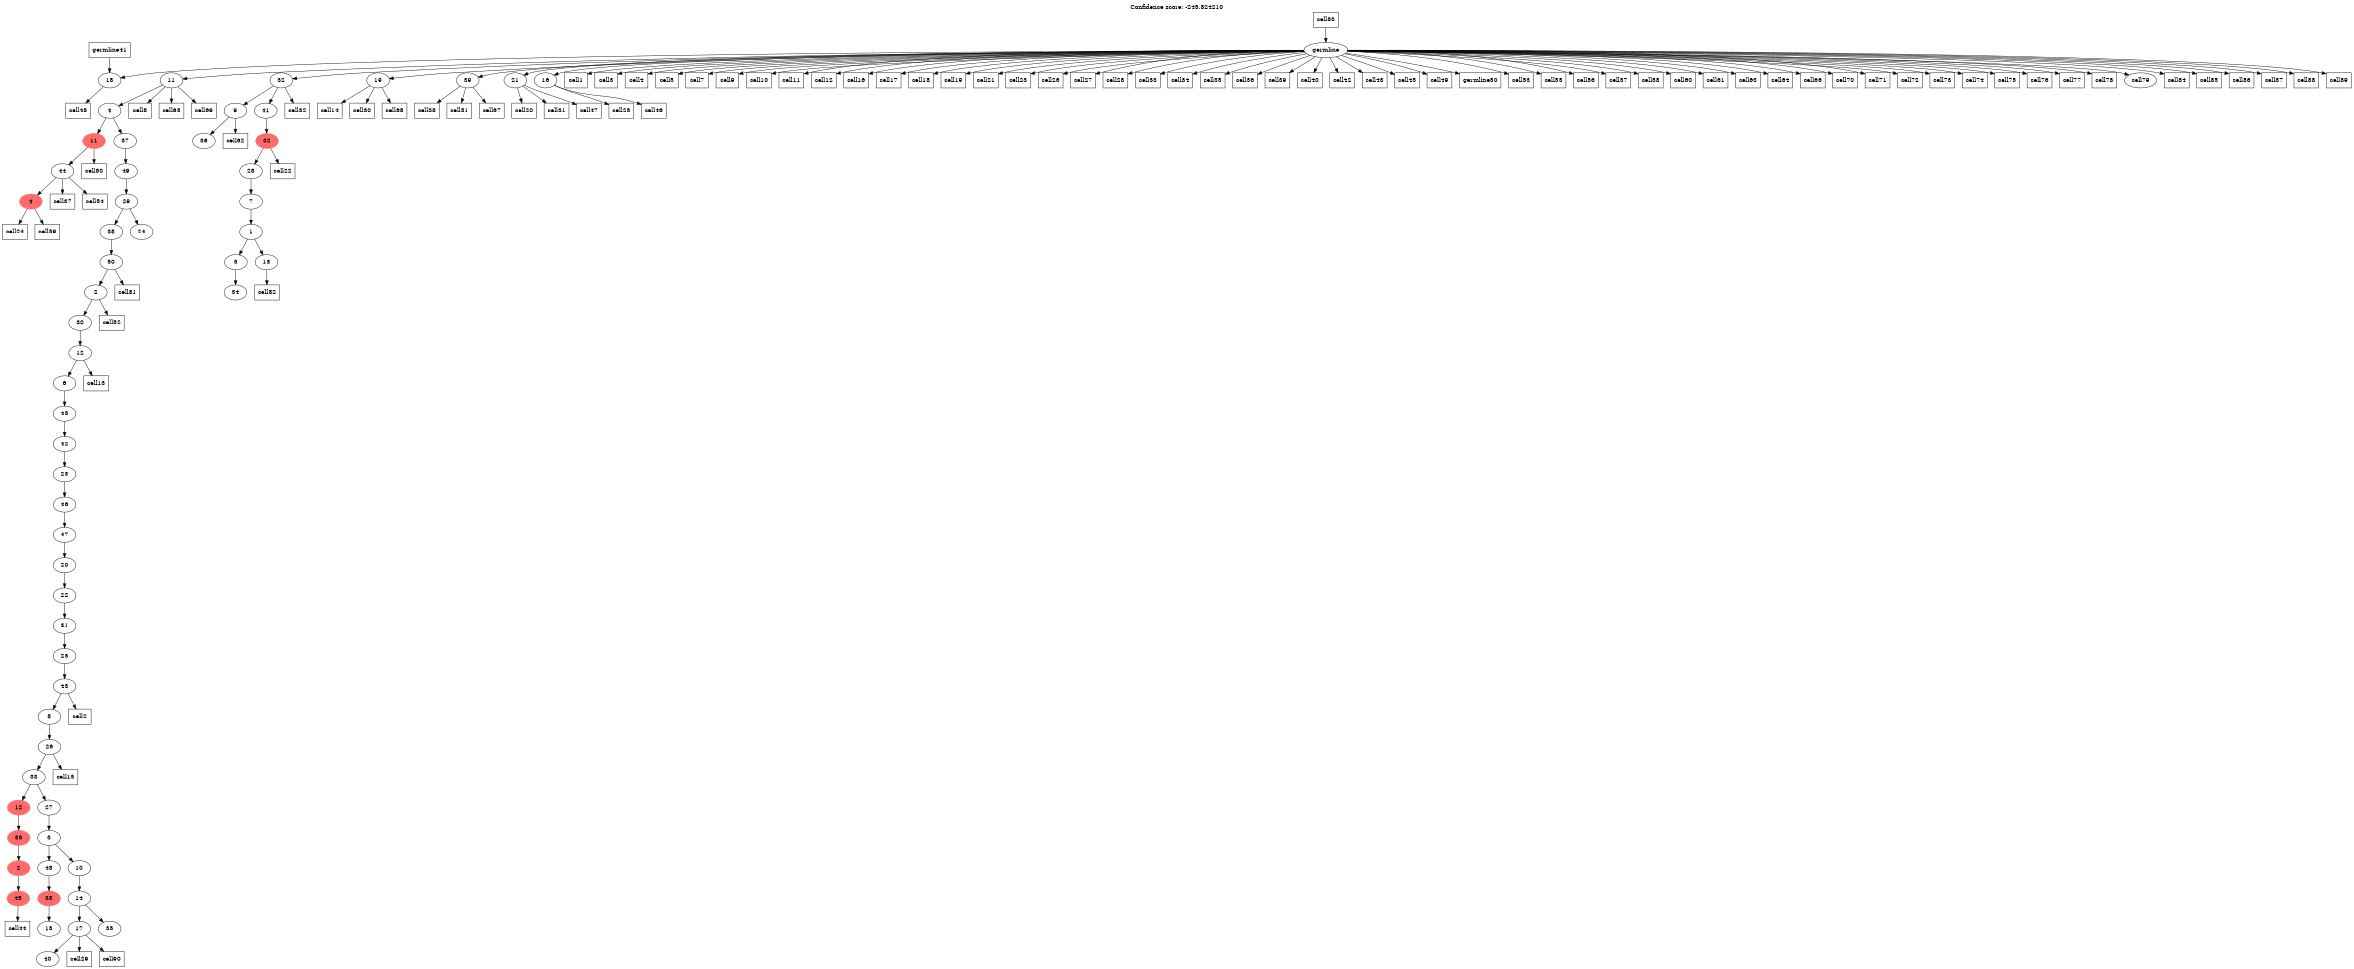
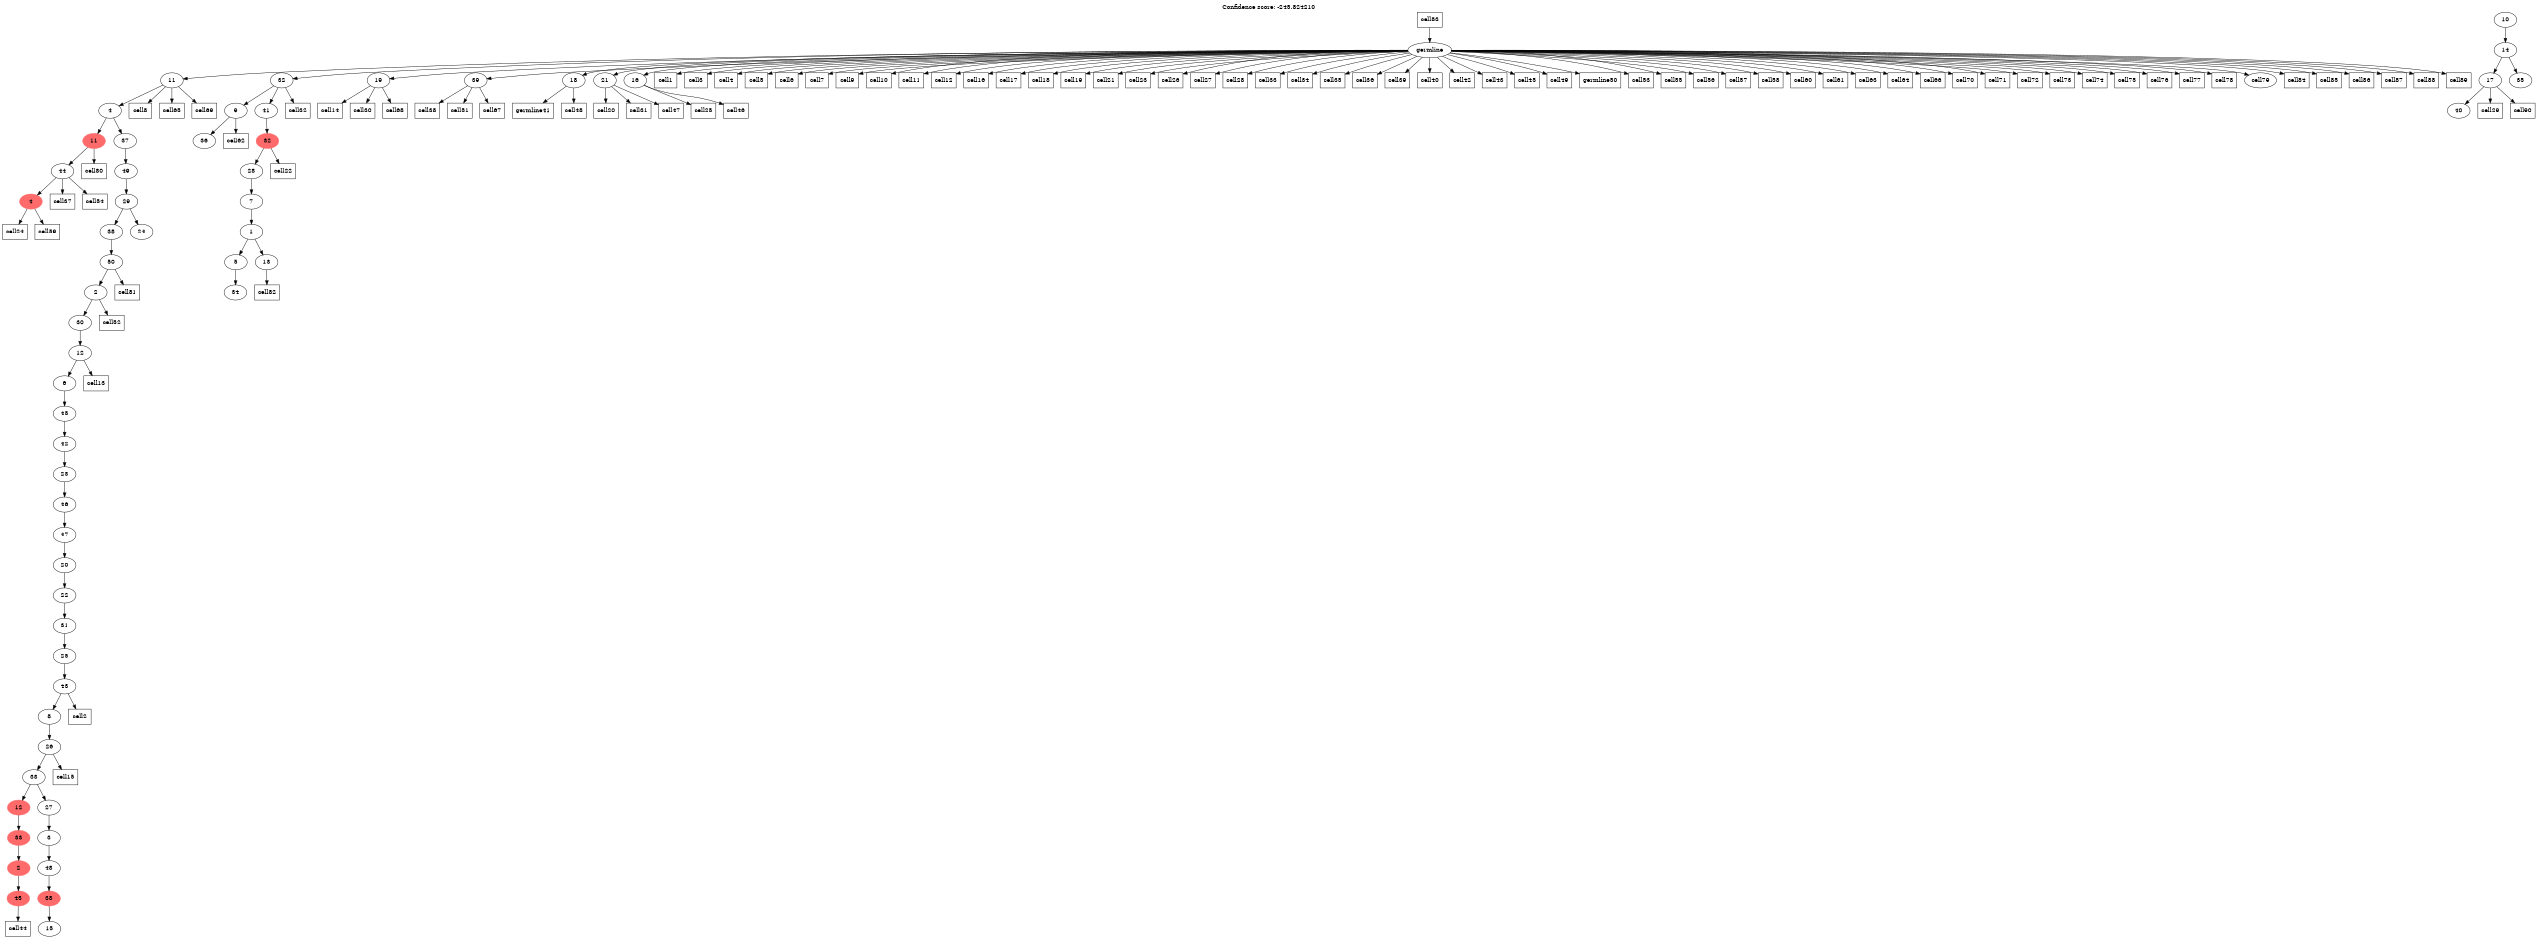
(110, 63) -> (556, 93)
none -> (787, 80)
(63, 852) -> none
